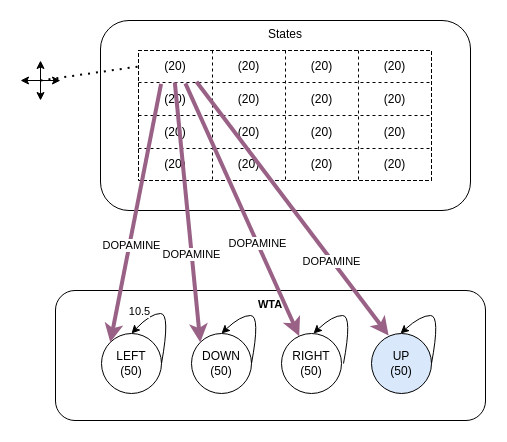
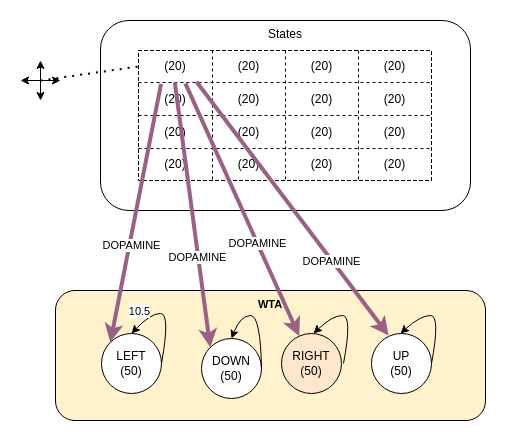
(271, 356) -> (271, 356)
(222, 364) -> (232, 369)
(312, 364) -> (312, 364)
(402, 364) -> (402, 364)
